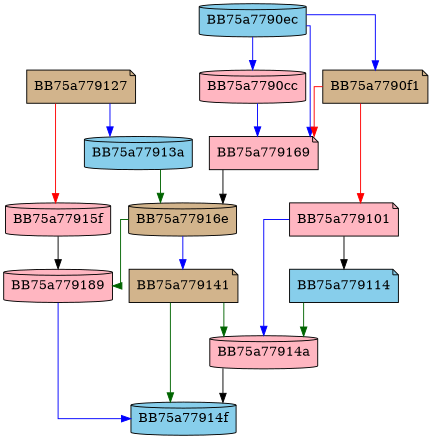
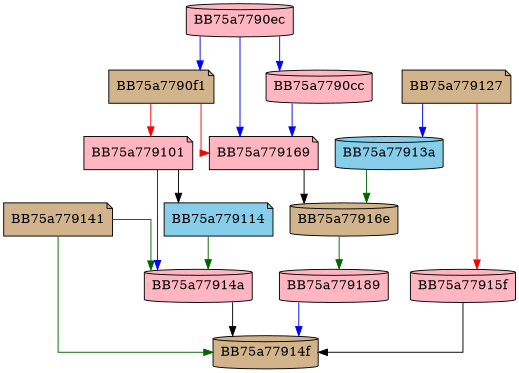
(253, 20) -> (240, 20)
(58, 248) -> (420, 352)
(183, 248) -> none
(184, 419) -> (266, 352)
